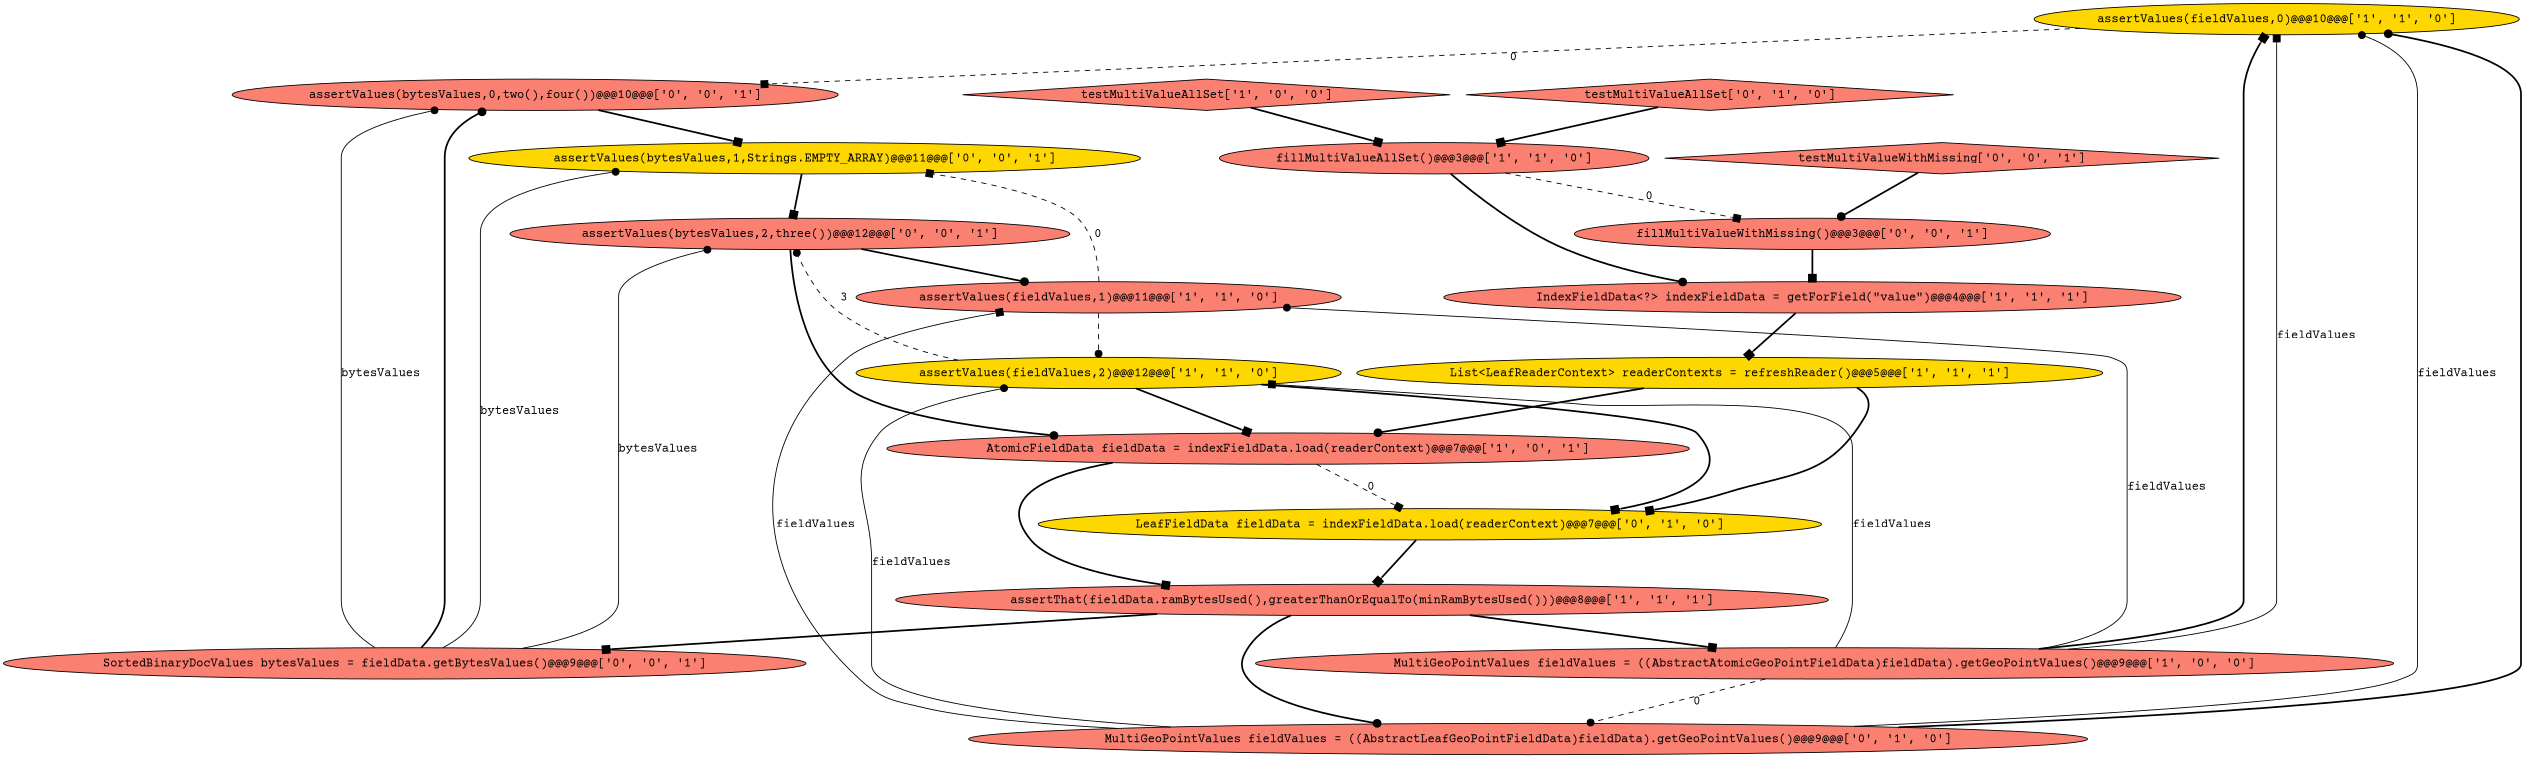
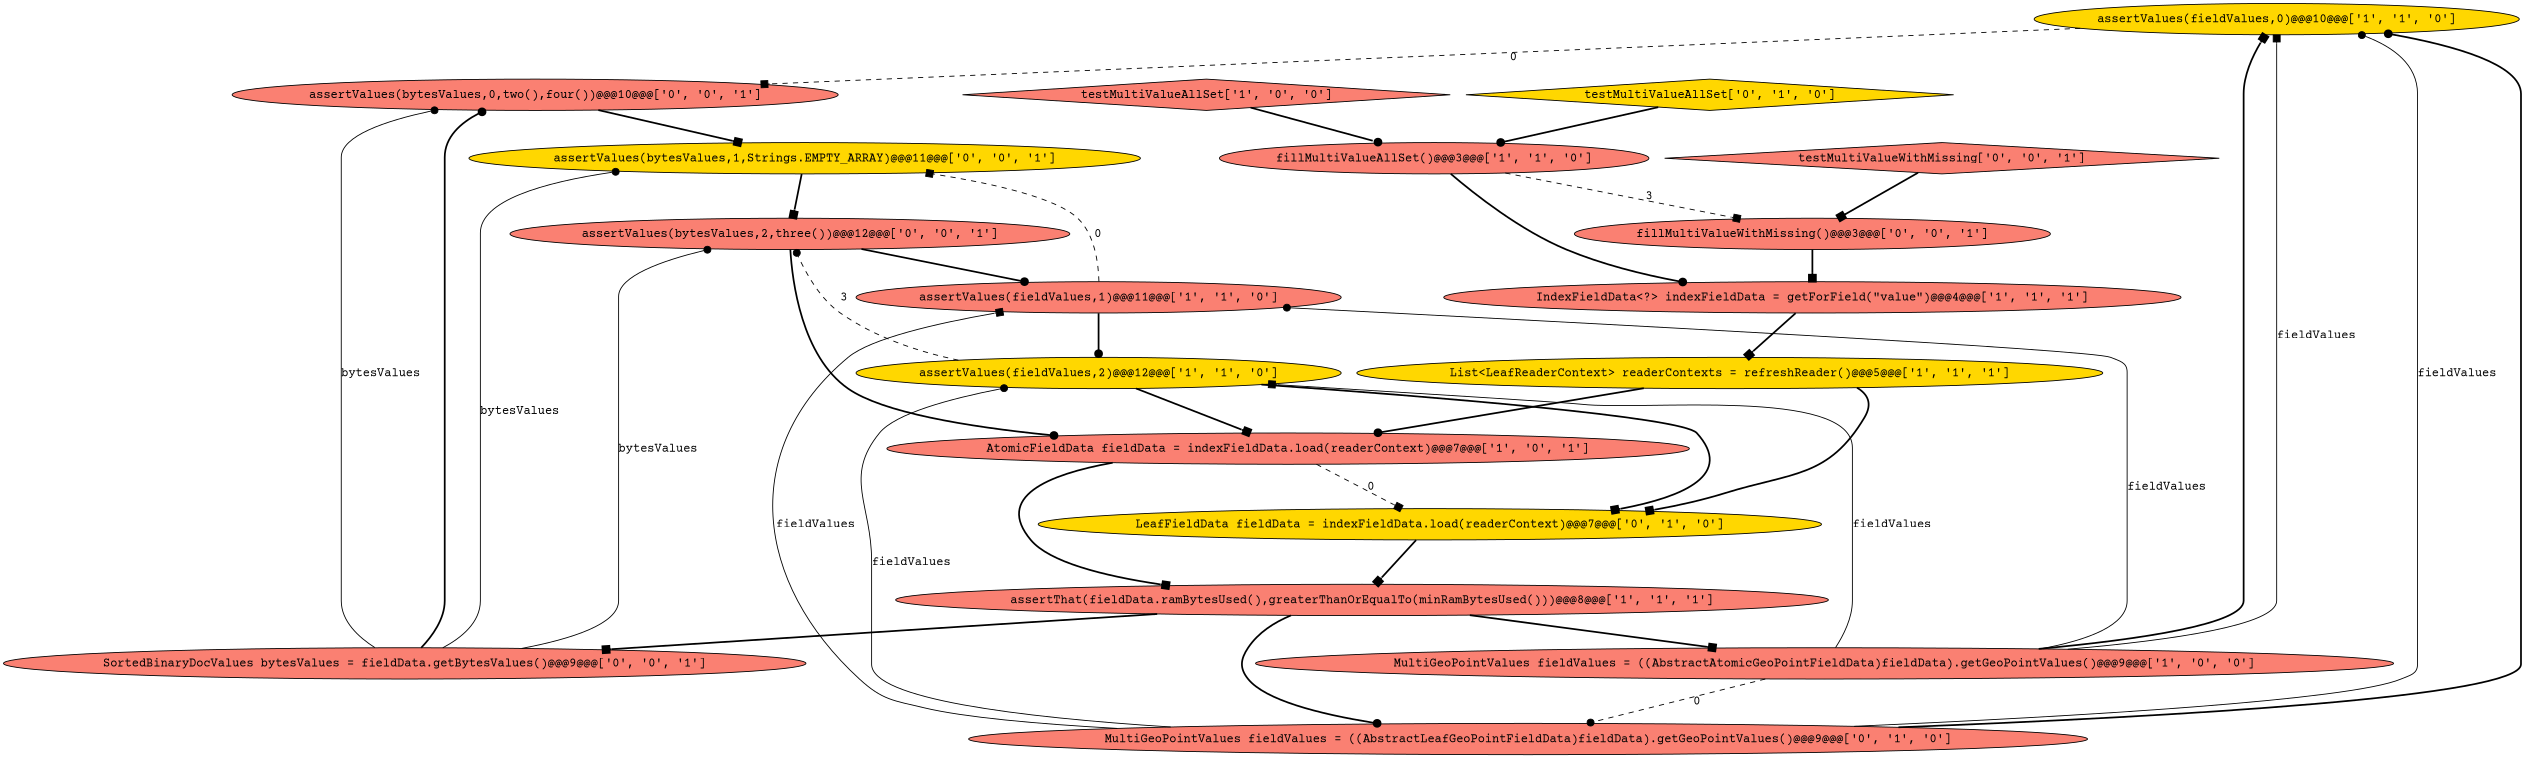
(1710, 95) -> (1710, 95)
(1312, 124) -> (1312, 124)
(1581, 124) -> (1581, 124)
(1881, 194) -> (1881, 194)
(1649, 196) -> (1649, 196)
(1099, 332) -> (1099, 332)
